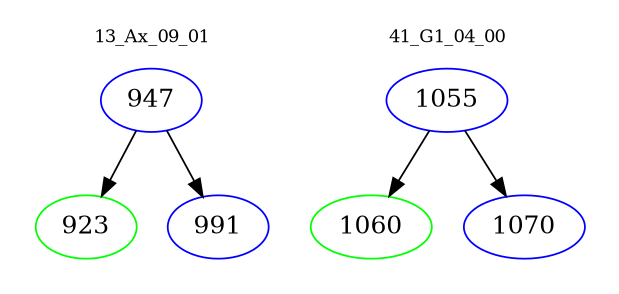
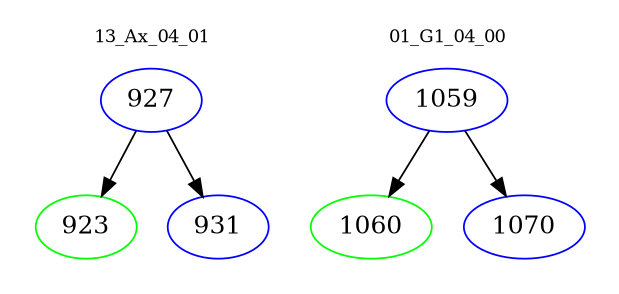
(152, 38) -> (152, 38)
(448, 38) -> (448, 38)
(151, 100) -> (151, 100)
(447, 100) -> (447, 100)
(218, 227) -> (218, 227)
